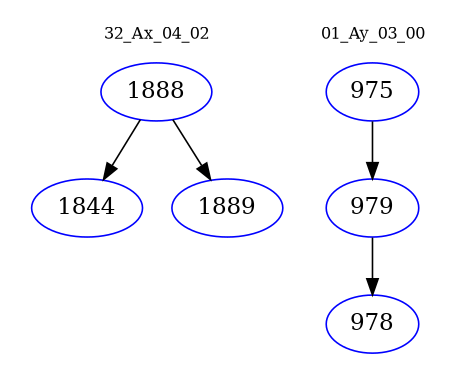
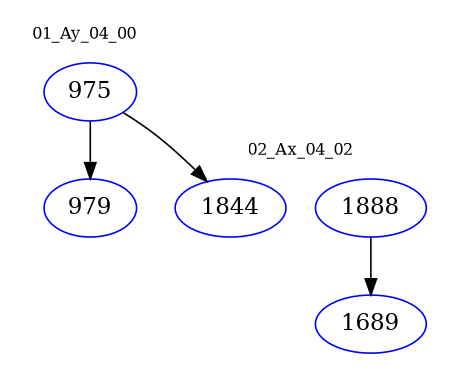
(157, 35) -> (301, 151)
(373, 35) -> (85, 35)
(126, 143) -> (173, 149)
(227, 208) -> (371, 324)
(372, 324) -> none
